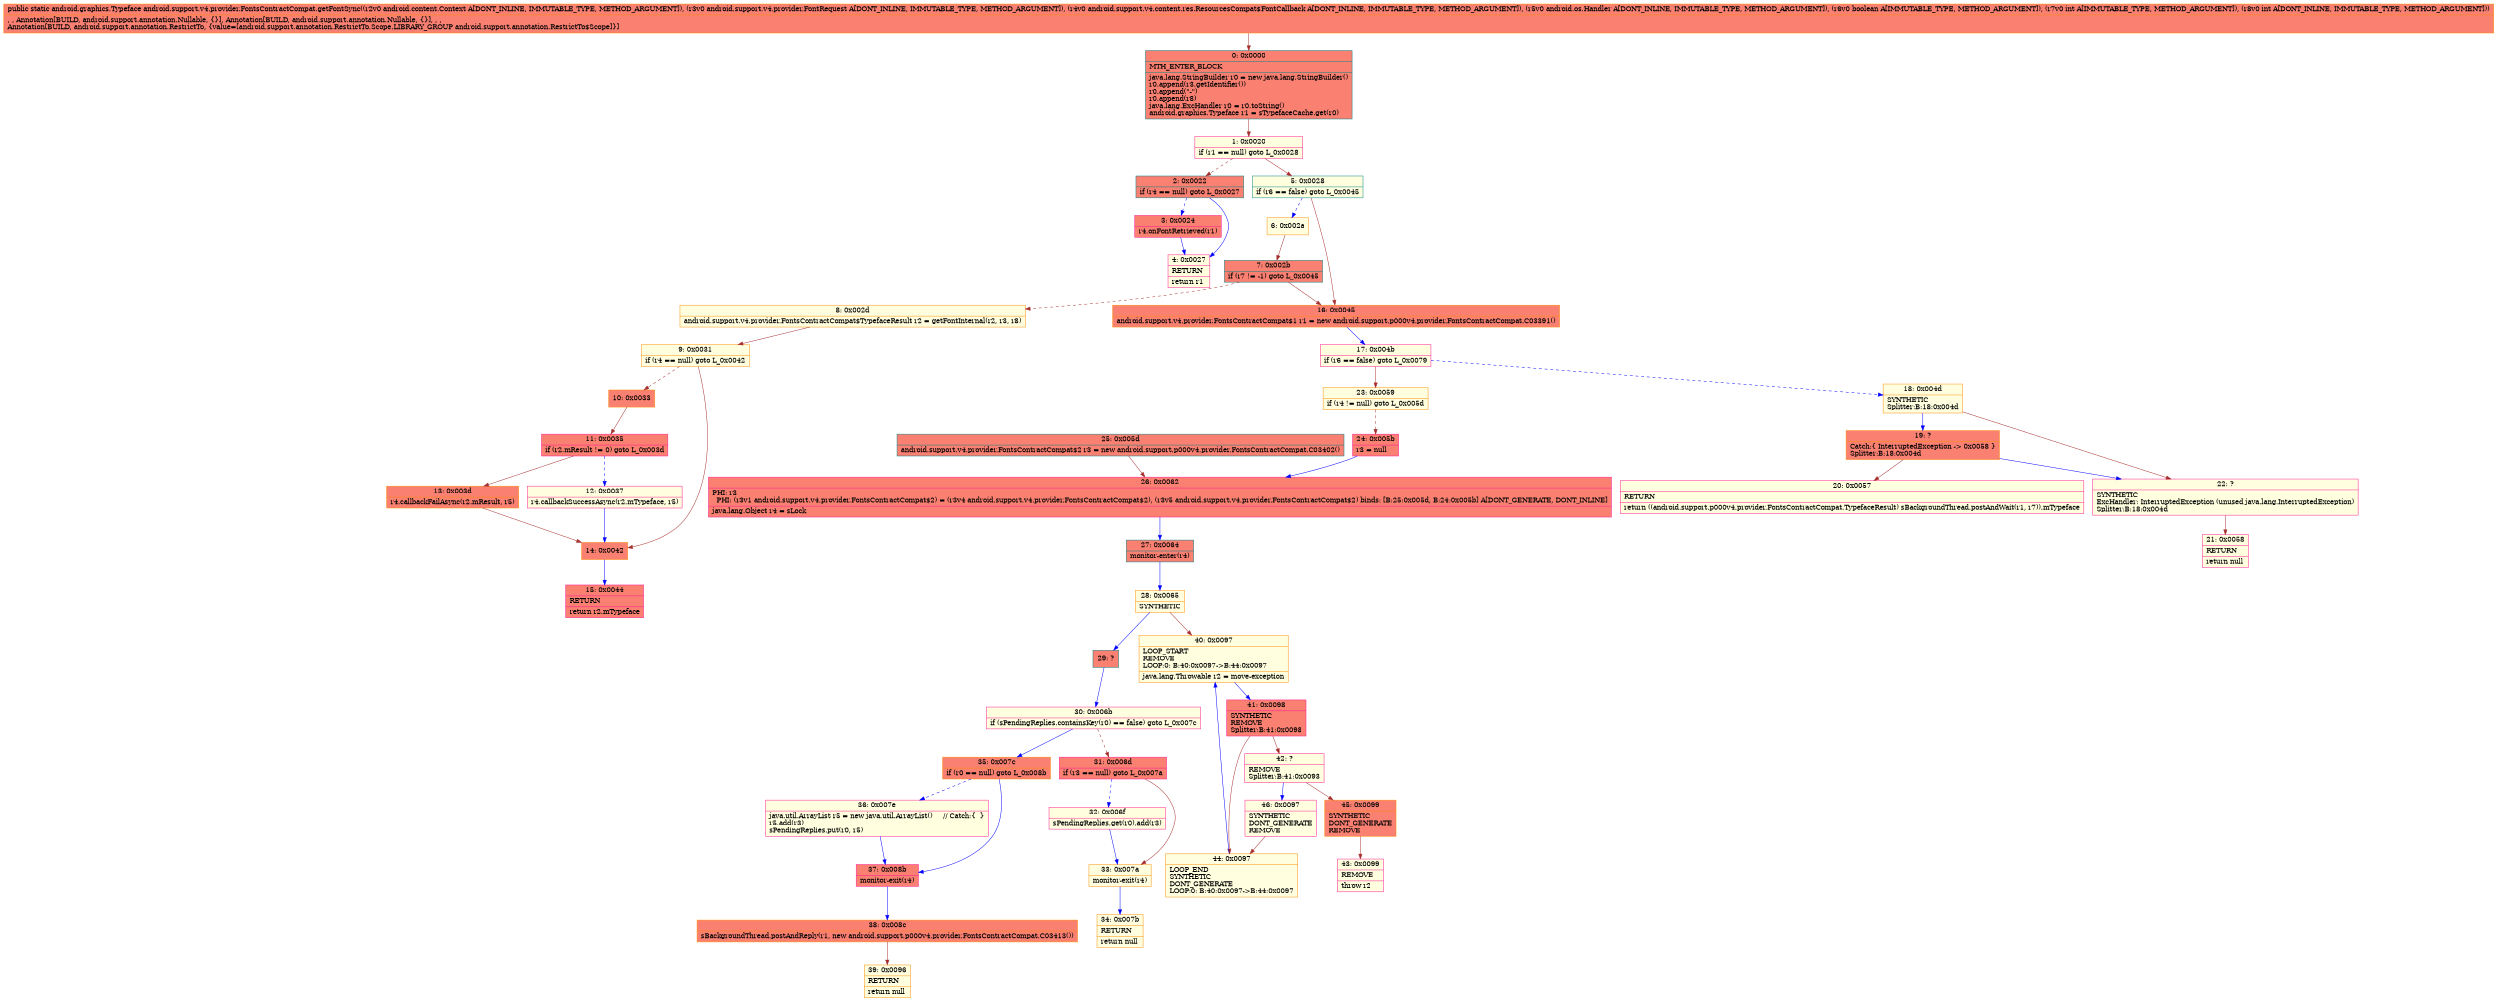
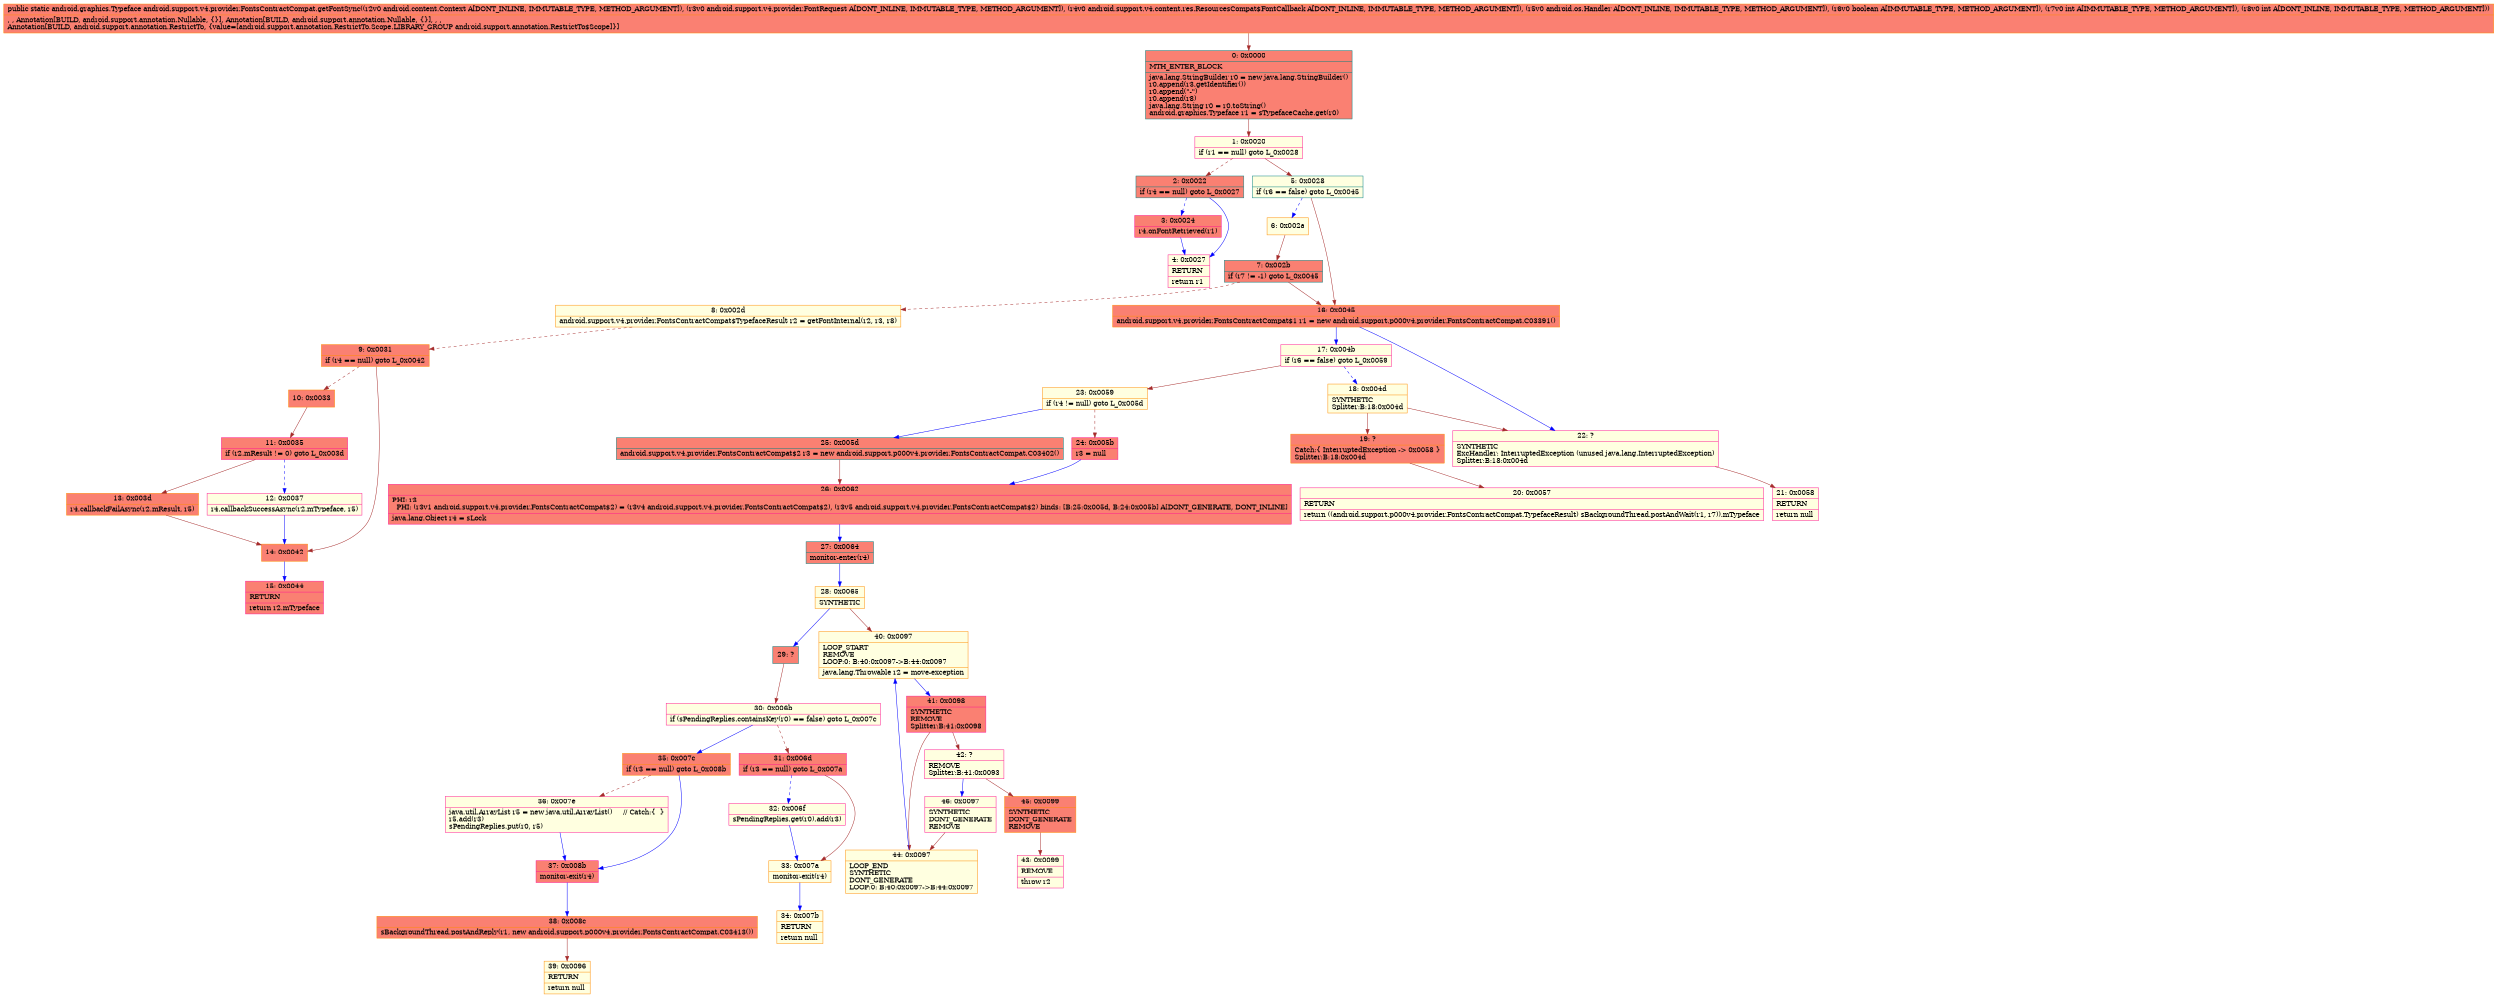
(1217, 106) -> (1208, 106)
(776, 335) -> (533, 338)
(695, 356) -> (375, 356)
(1376, 361) -> (1336, 361)
(1923, 419) -> (1368, 421)
none -> (971, 423)
(2058, 468) -> (1456, 376)
(1100, 685) -> (780, 681)
(997, 773) -> (676, 770)
(948, 789) -> (627, 785)
